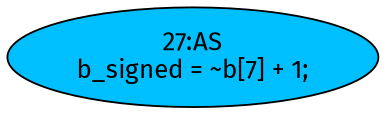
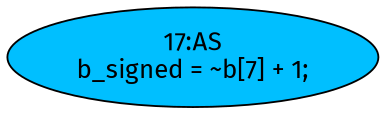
(193, 57) -> (193, 57)
